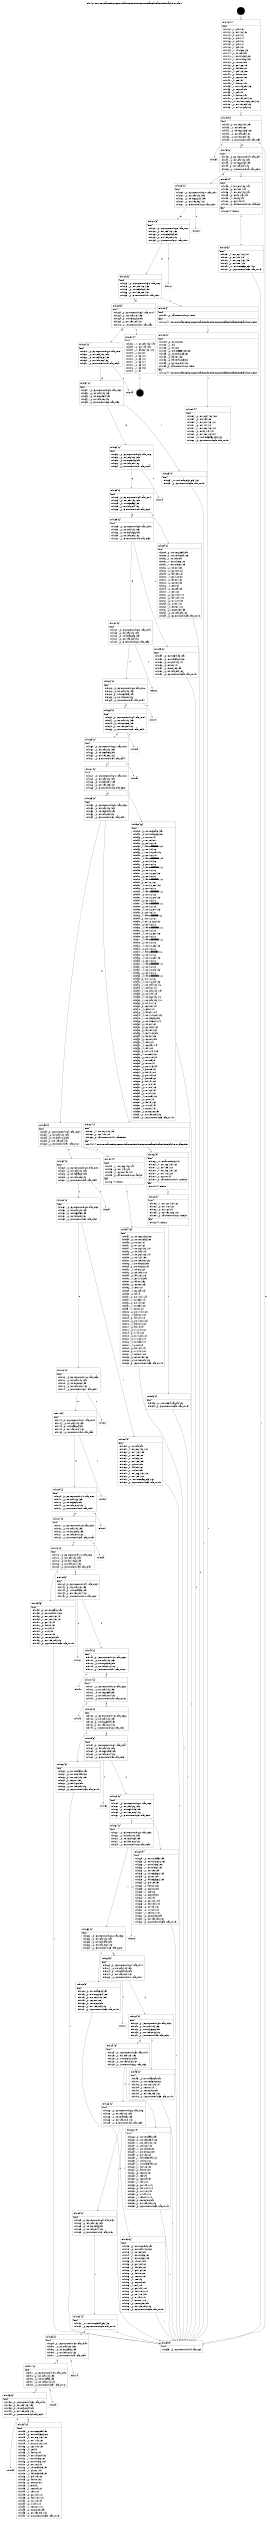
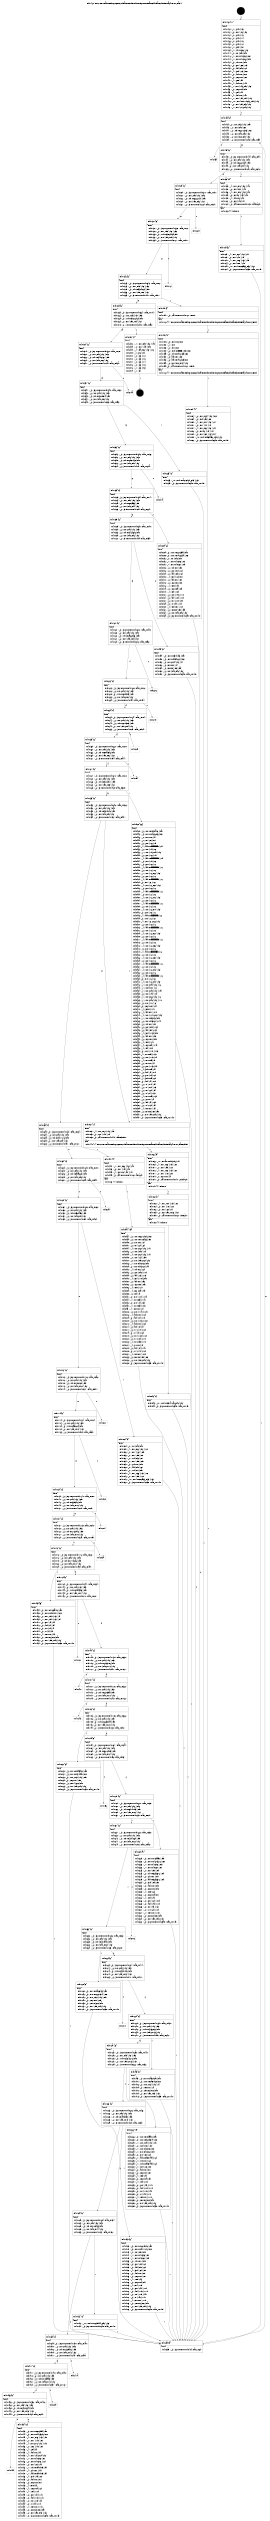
(134, 301) -> (137, 300)
(130, 739) -> (132, 740)
(84, 2332) -> (77, 2284)
